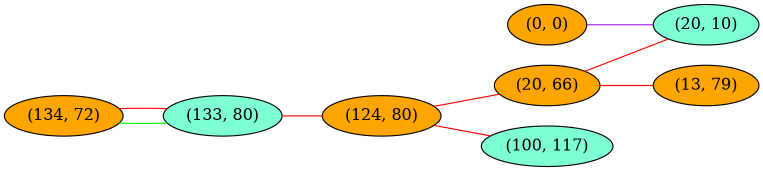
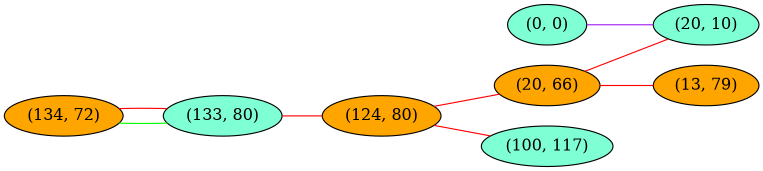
(547, 25) -> (547, 25)
